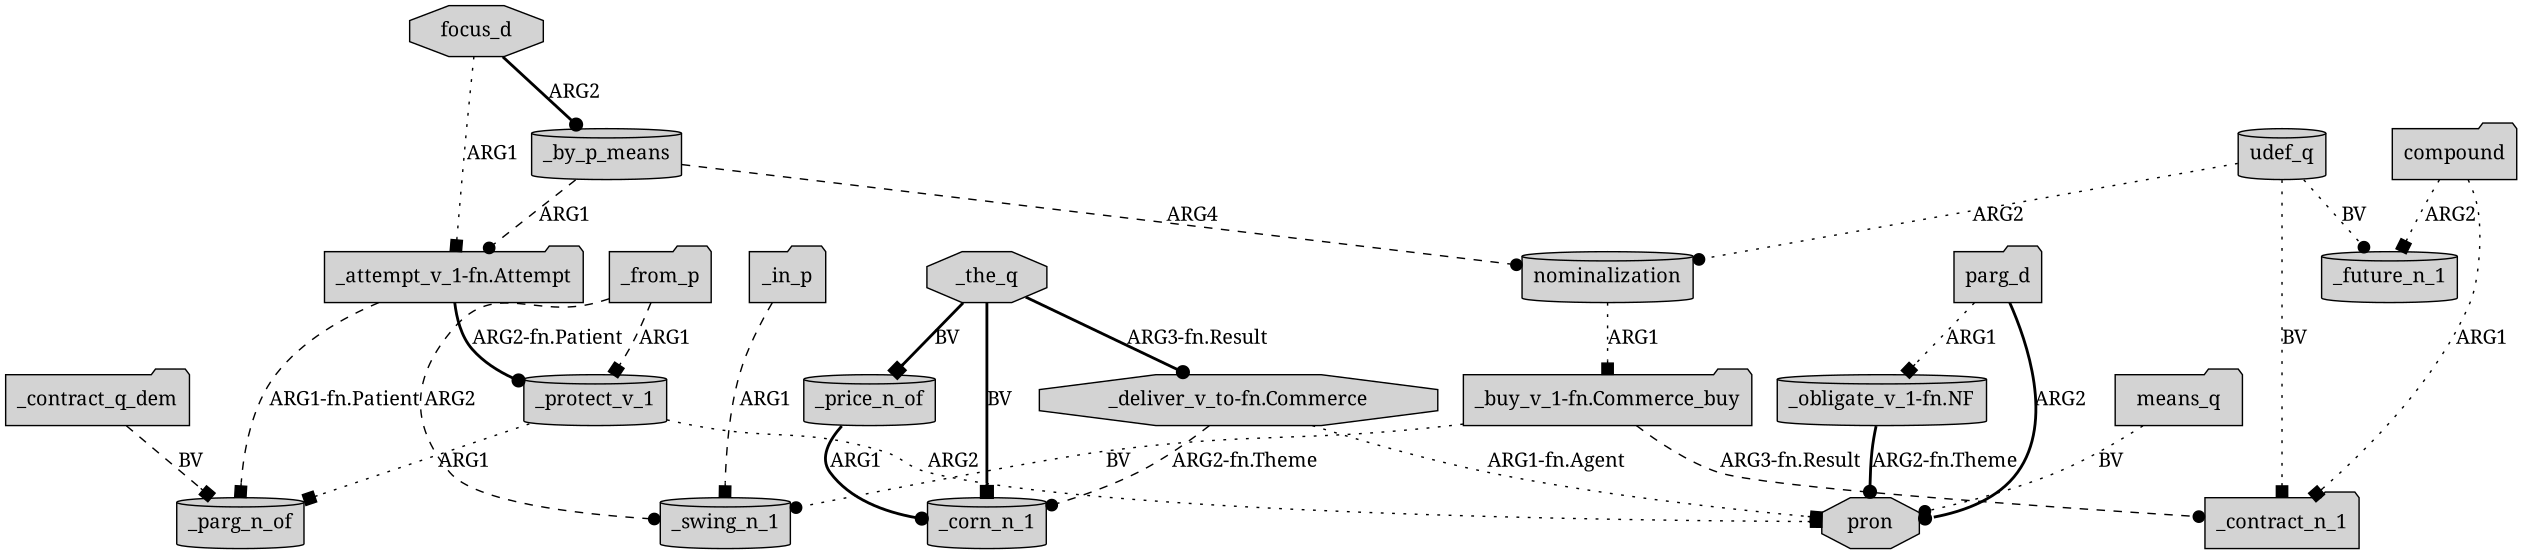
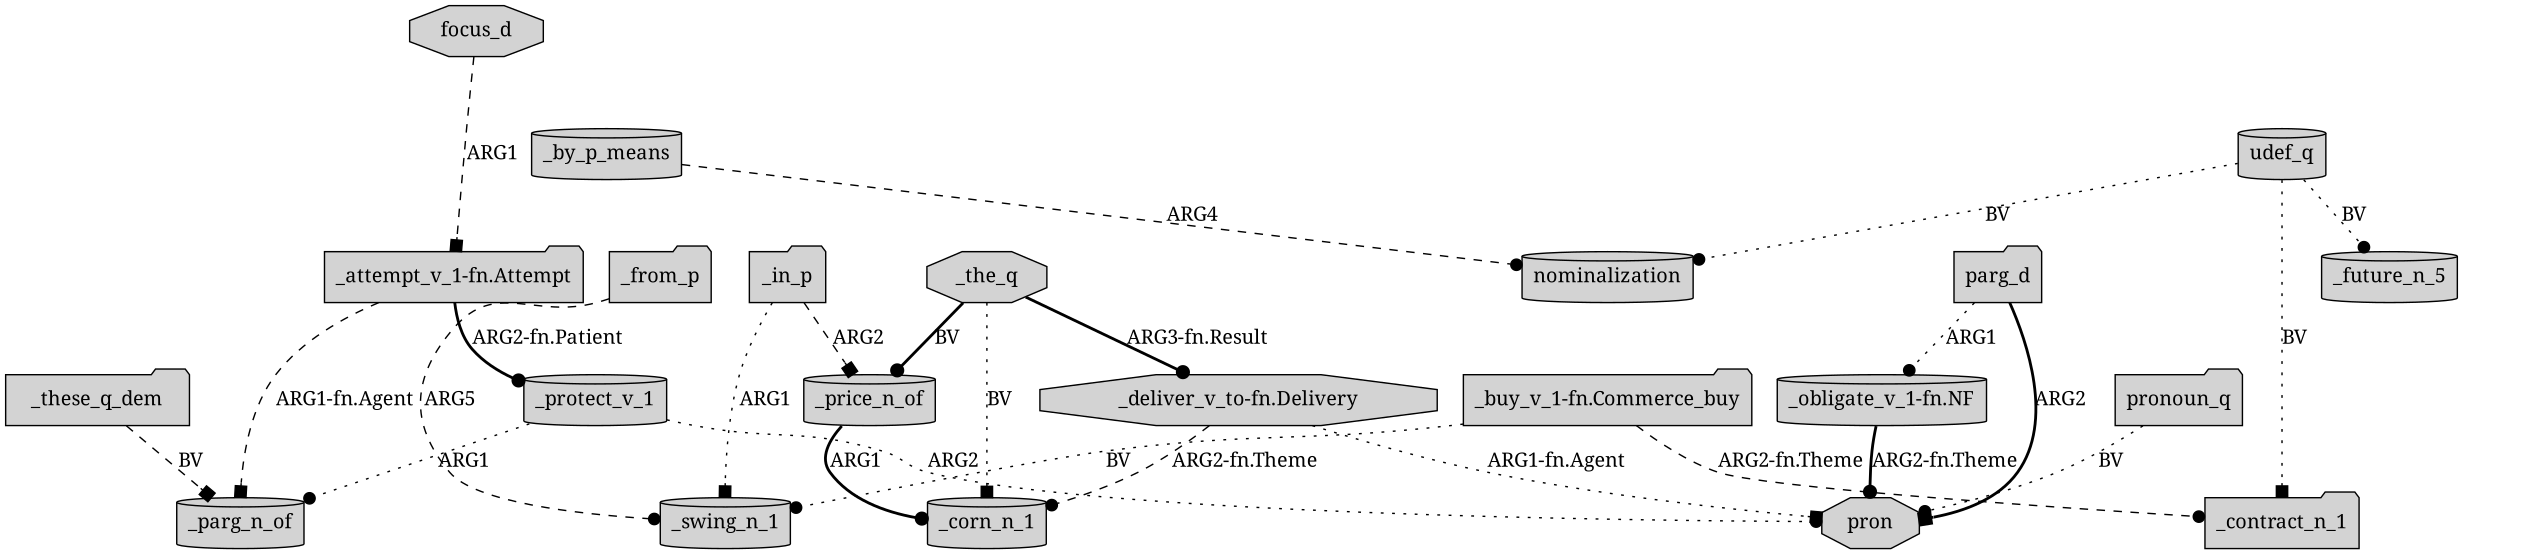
(537, 89) -> none
(465, 147) -> (465, 147)
(2455, 154) -> none
(535, 212) -> none
(1999, 216) -> (1999, 216)
(2389, 277) -> (2389, 277)
(1608, 332) -> none
(637, 333) -> none
none -> (824, 333)
(1945, 333) -> (1945, 333)
(932, 335) -> (932, 335)
(736, 389) -> (736, 389)
(987, 393) -> (987, 393)
(98, 400) -> (98, 400)
(345, 400) -> (345, 400)
(450, 400) -> (450, 400)
(1239, 400) -> (1239, 400)
(2179, 400) -> (2179, 400)
(2033, 436) -> (2033, 436)
(423, 460) -> (423, 460)
(1791, 462) -> (1791, 462)
(1232, 506) -> (1232, 506)
